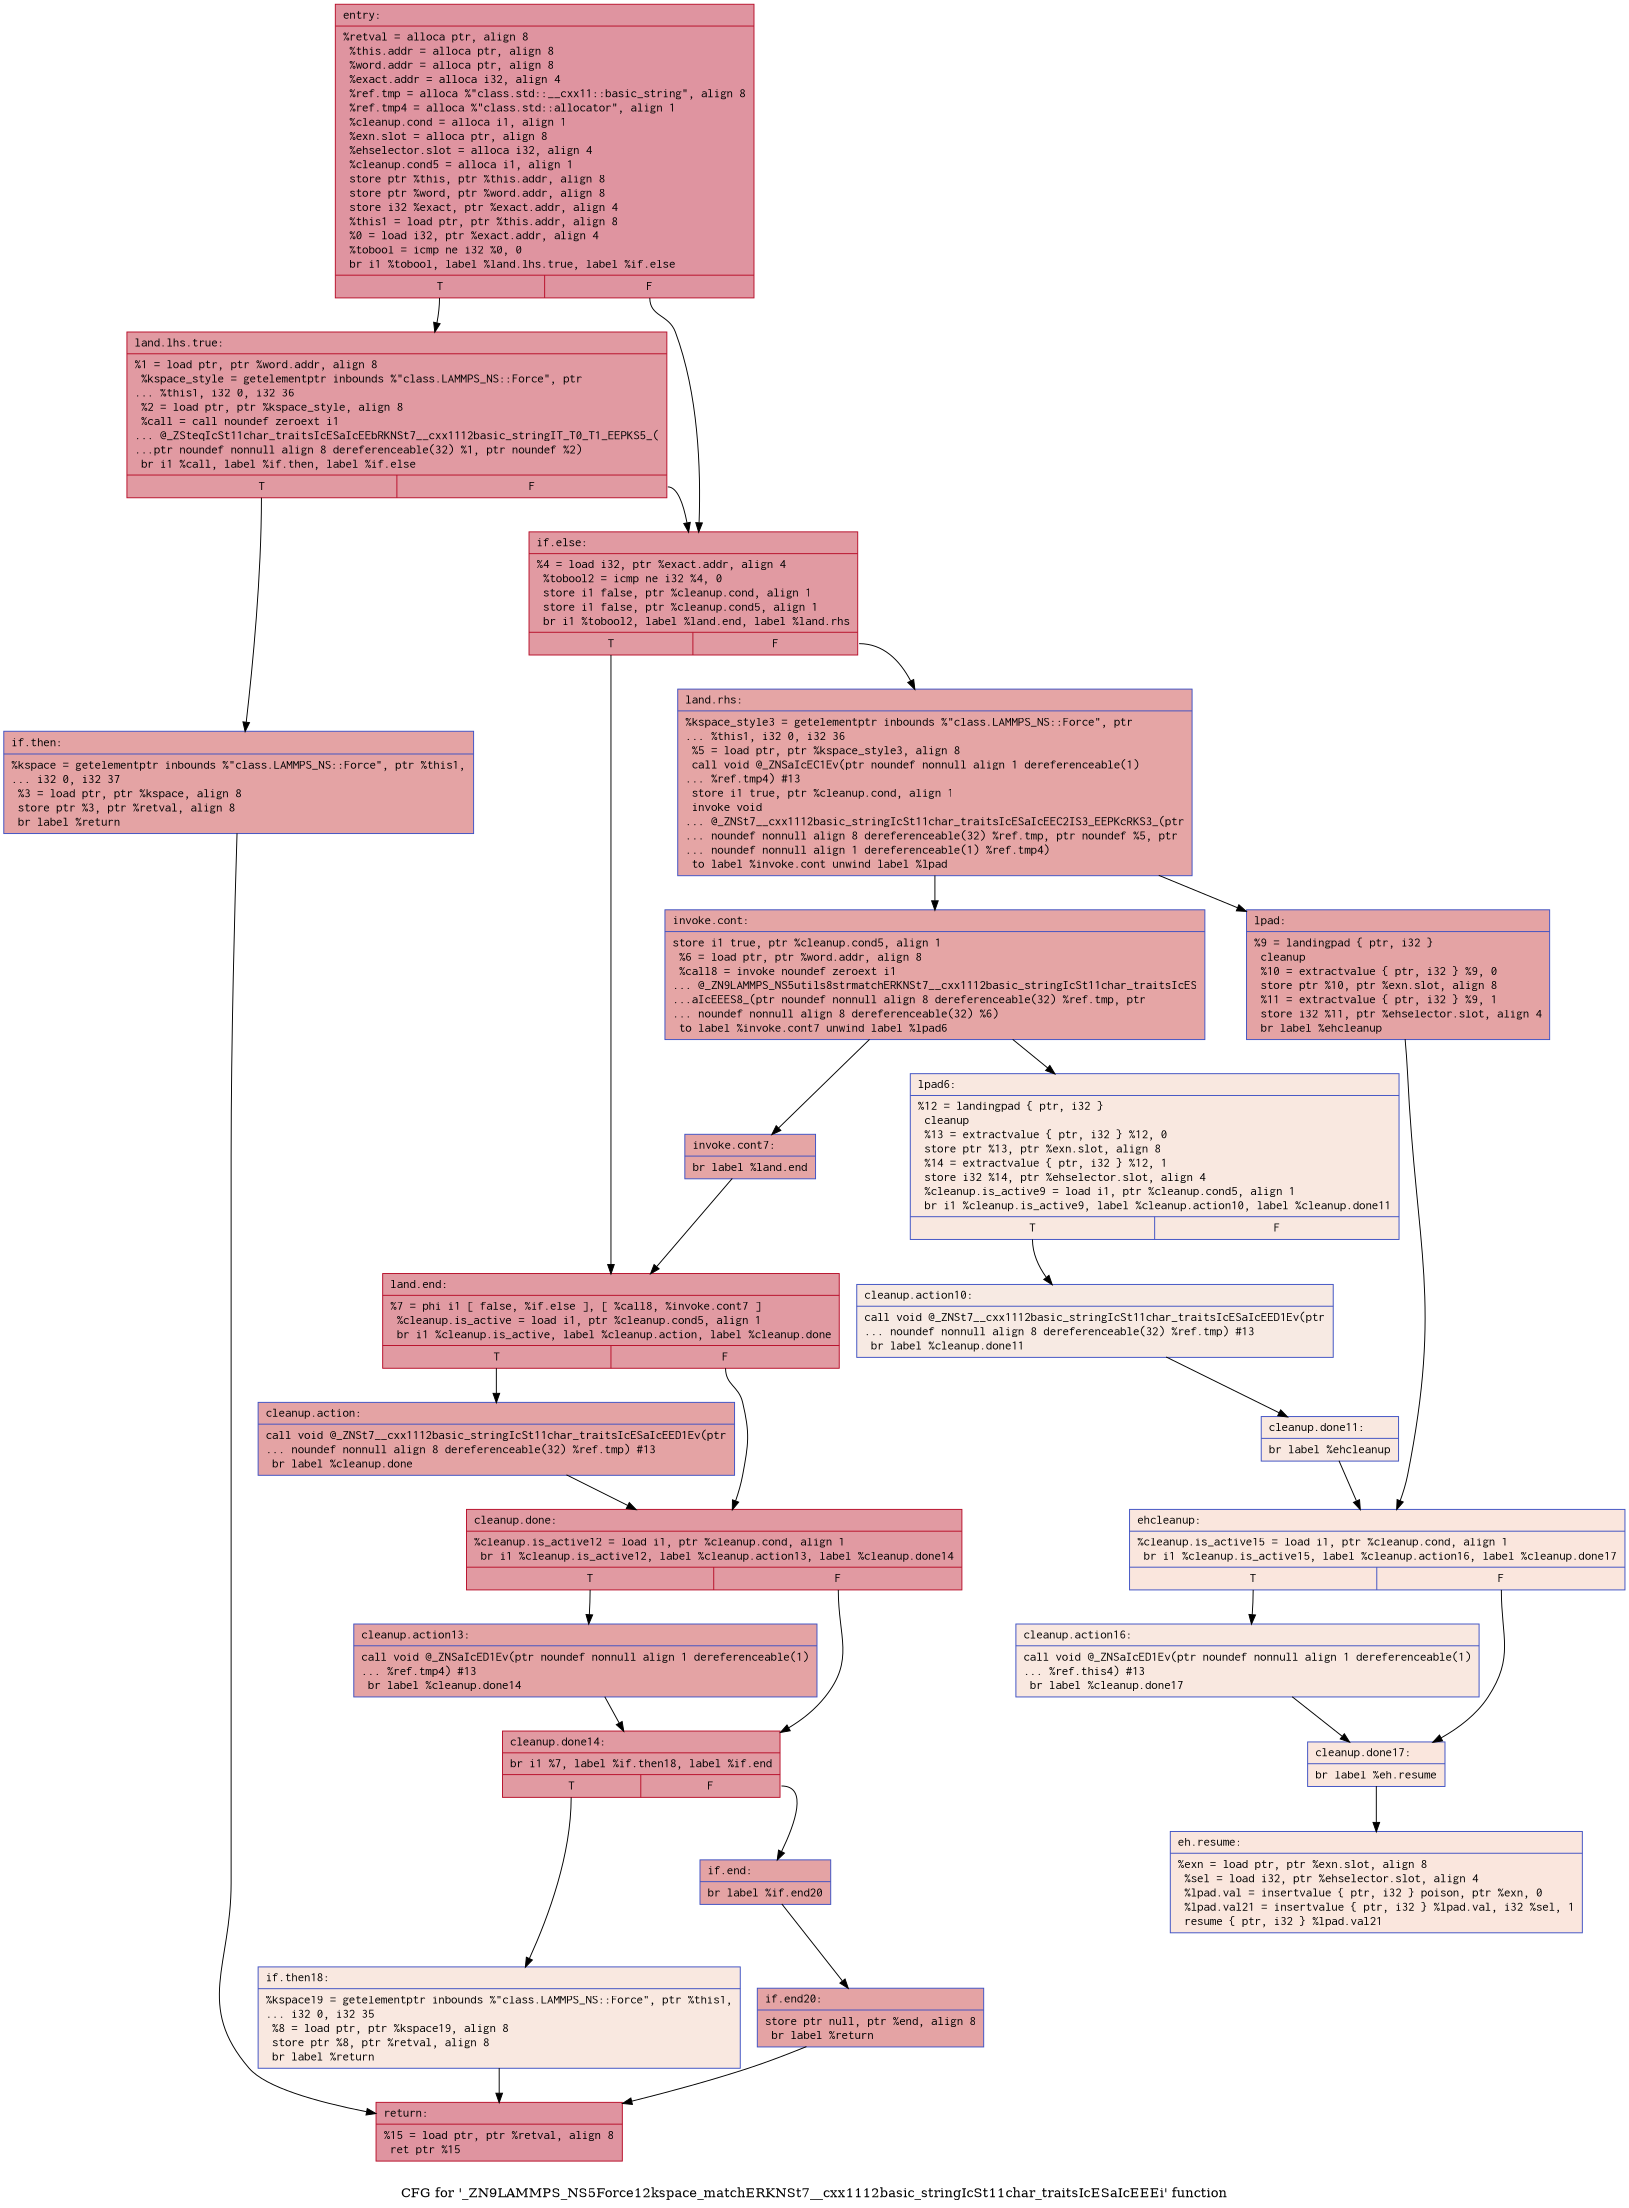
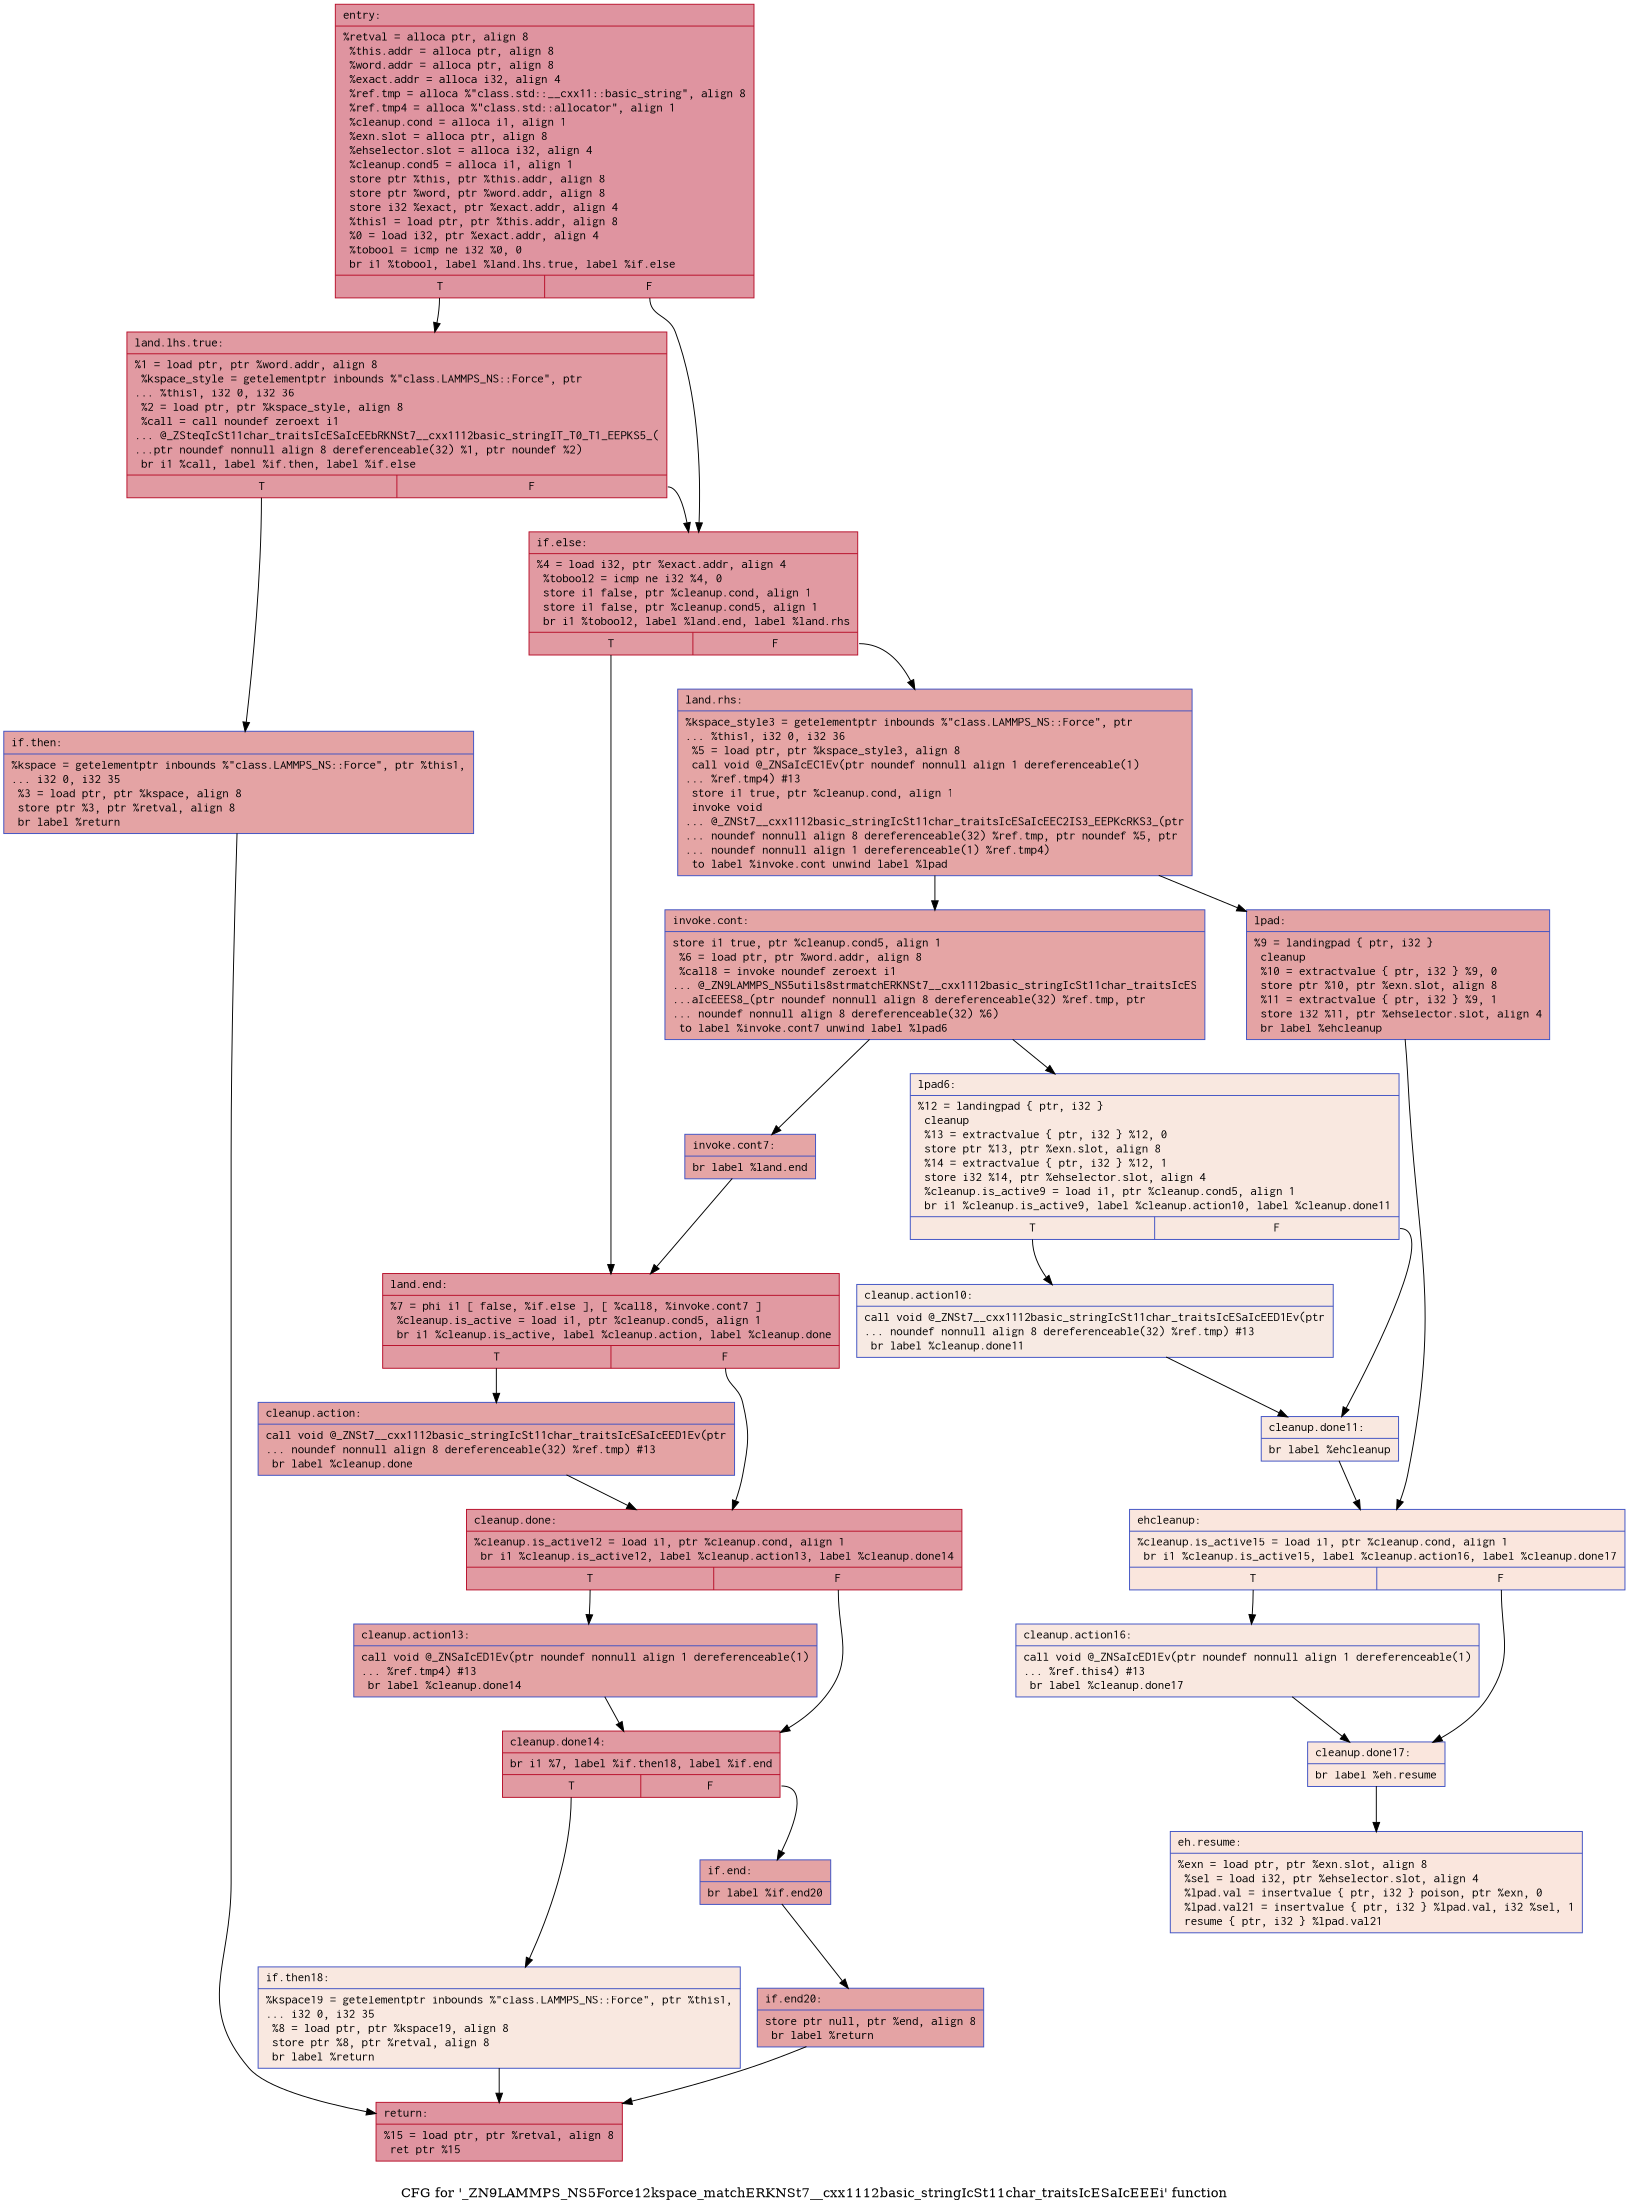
(66, 779) -> (66, 779)
none -> (1390, 1319)
